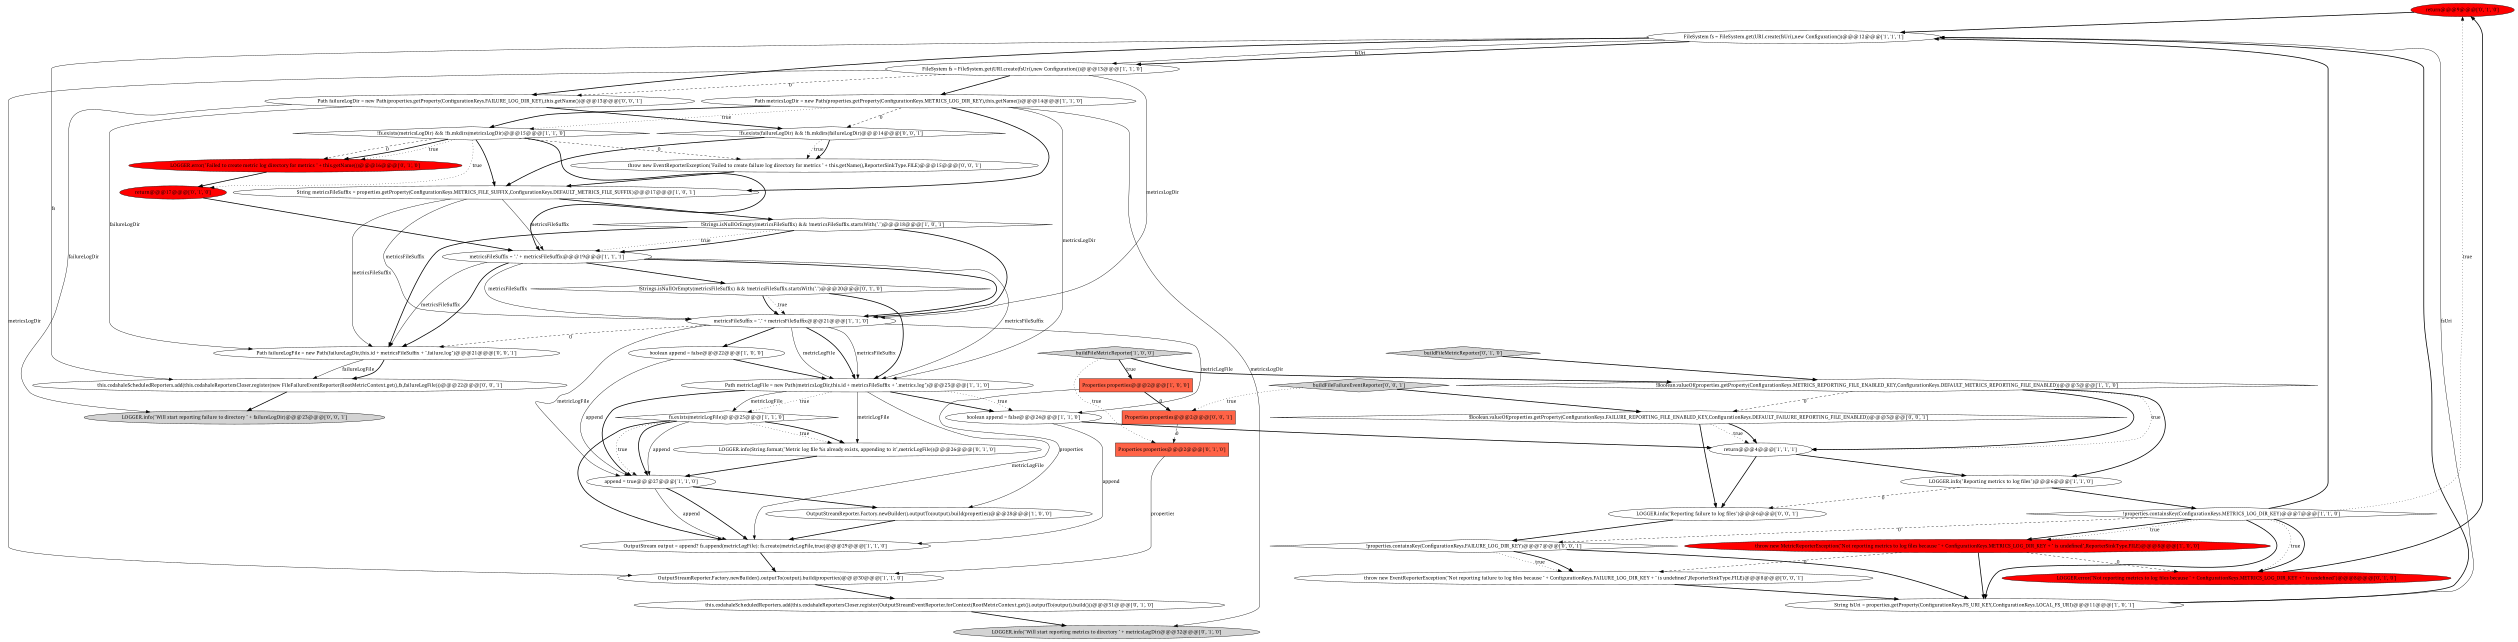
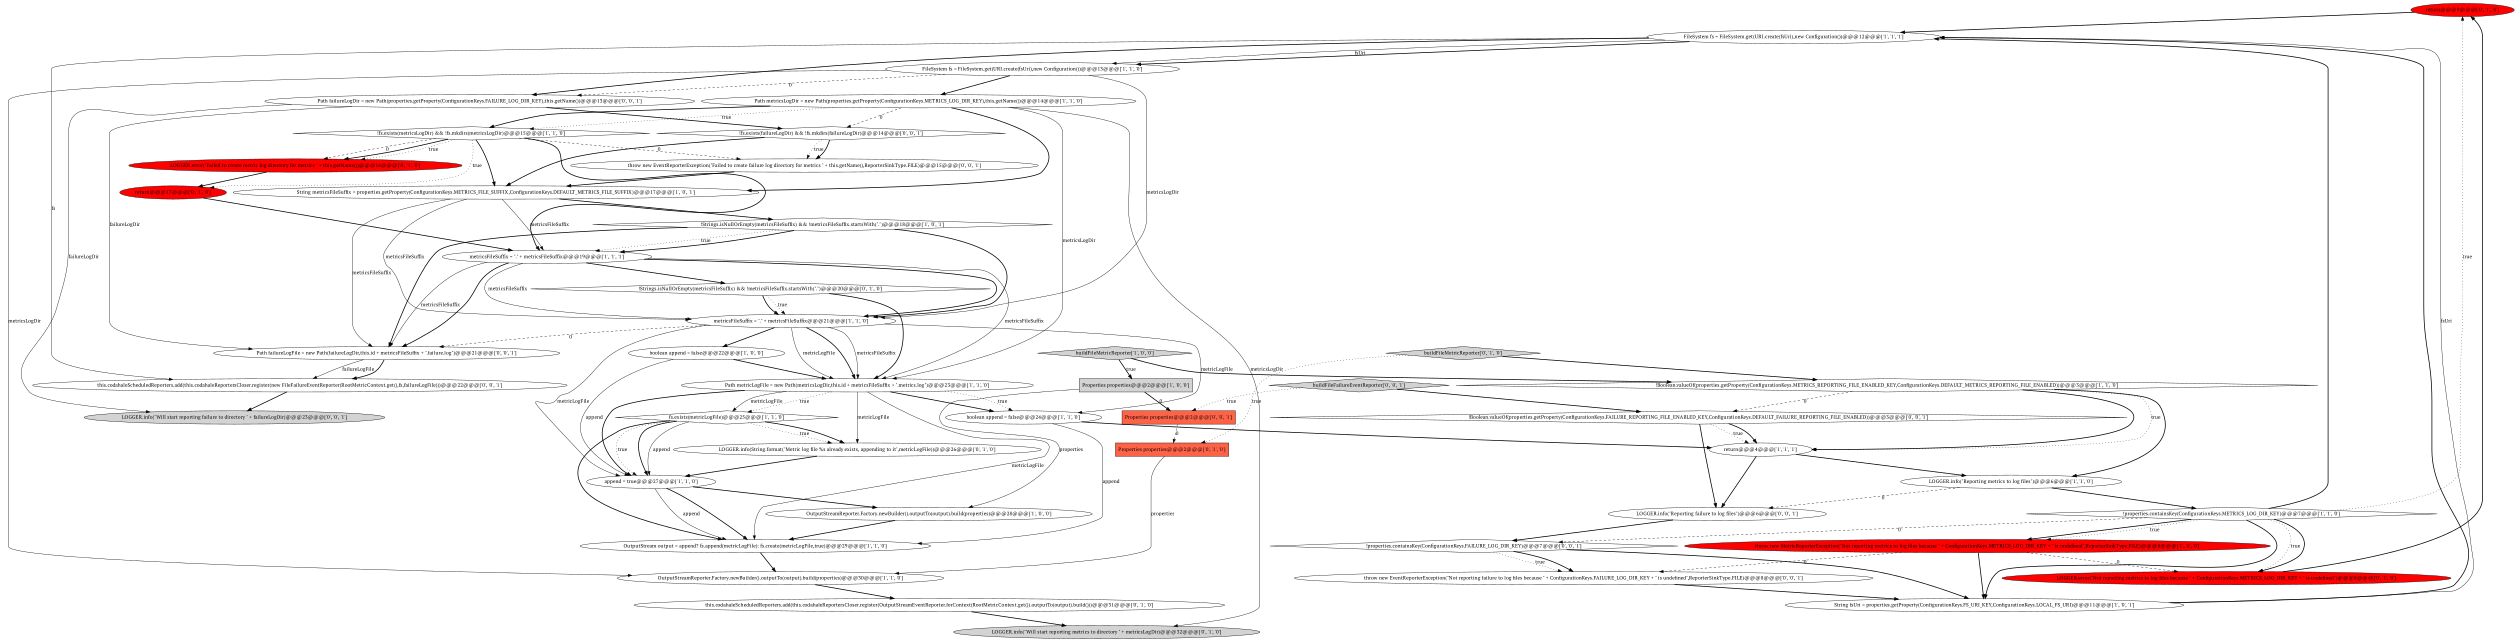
(1136, 385) -> (1136, 385)
(1094, 405) -> (1290, 369)
